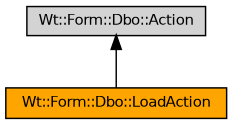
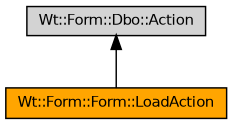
(116, 103) -> (116, 103)
